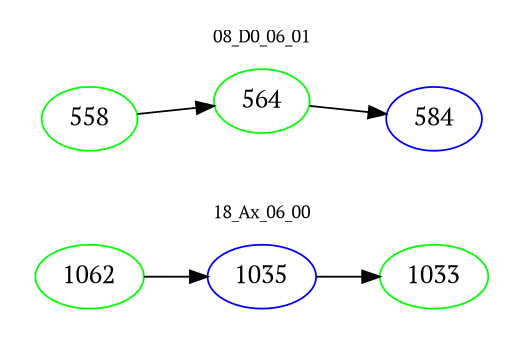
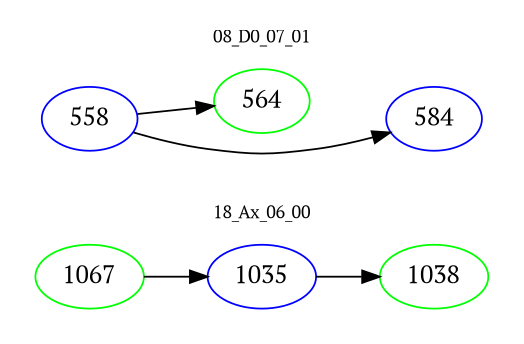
(262, 38) -> (262, 38)
(339, 109) -> (253, 153)
(90, 119) -> (90, 119)
(90, 277) -> (90, 277)
(434, 277) -> (434, 277)
